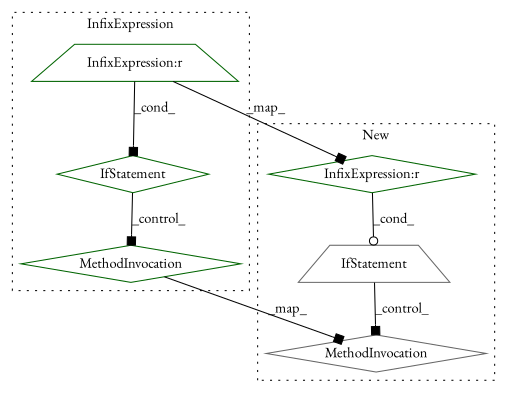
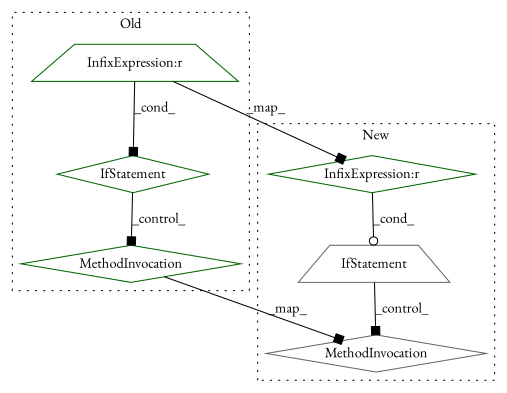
(131, 24) -> (131, 24)
